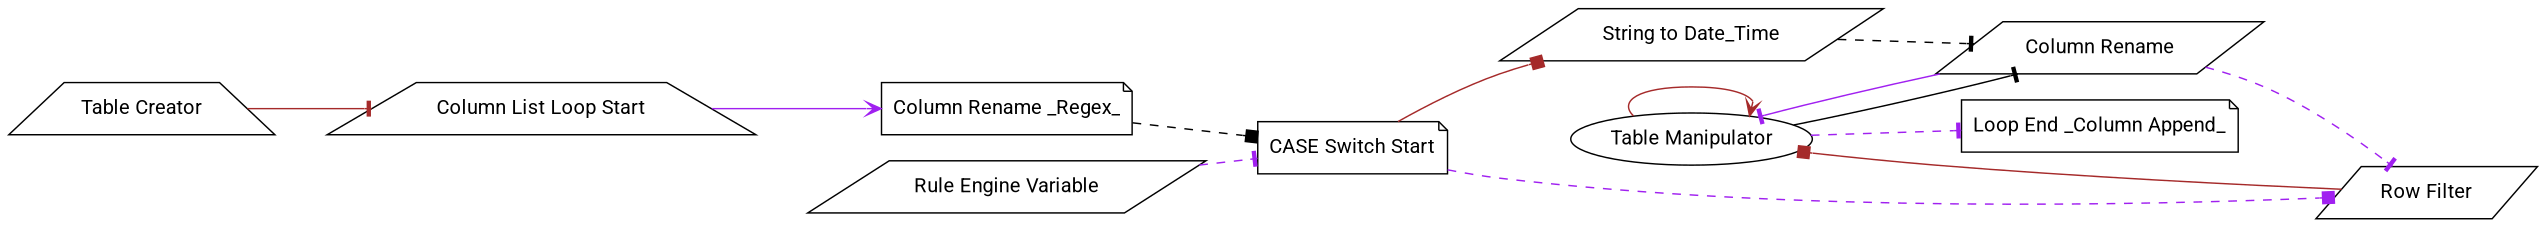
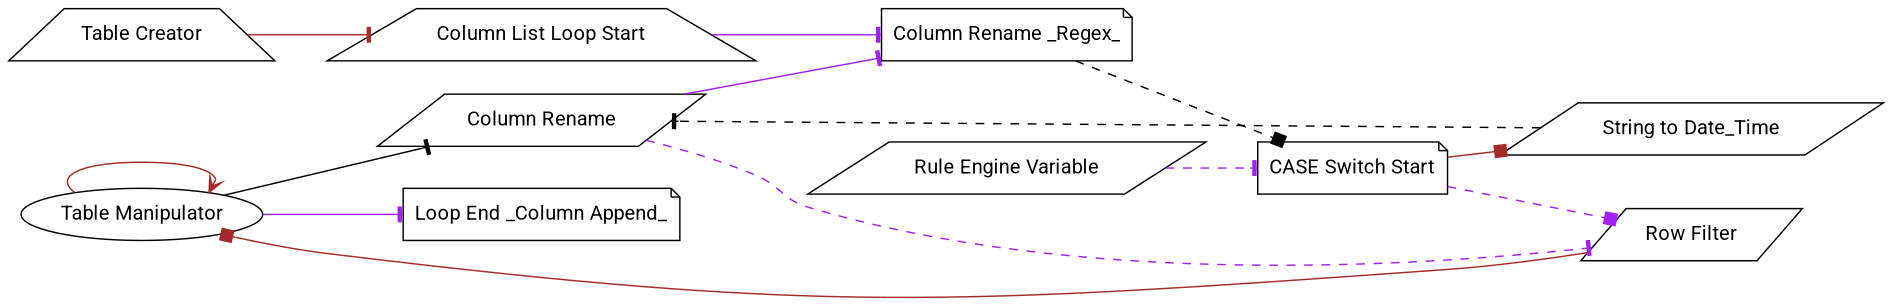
(1852, 94) -> (779, 77)
(789, 109) -> (793, 35)
(1882, 133) -> (329, 214)
